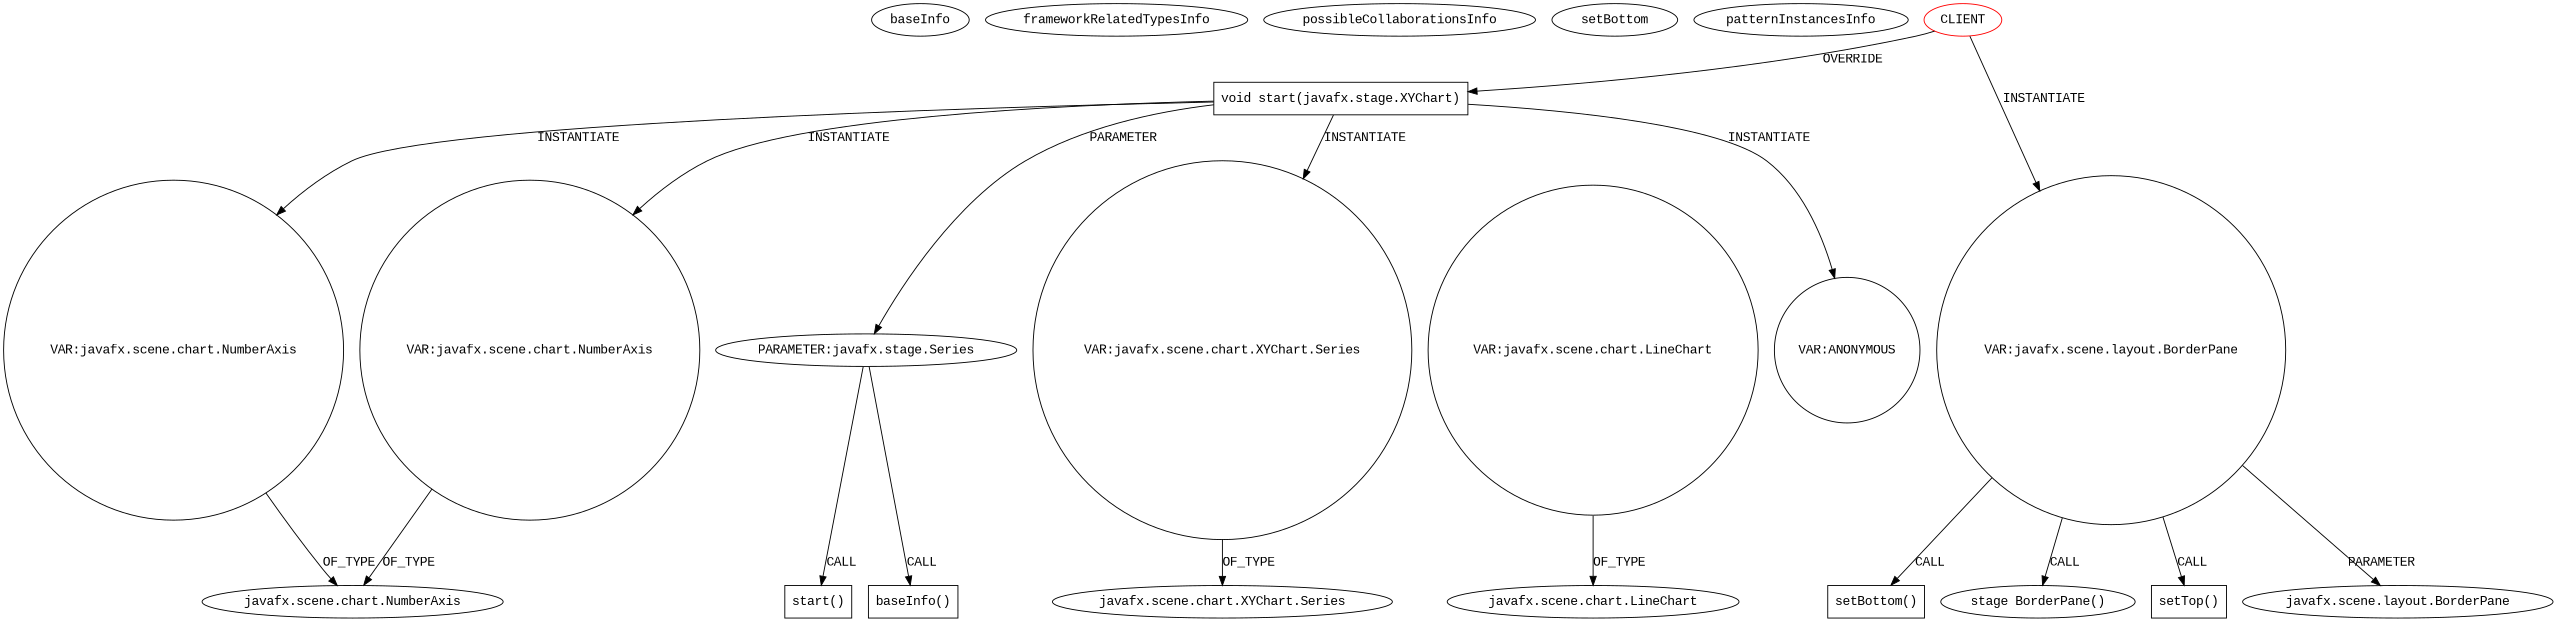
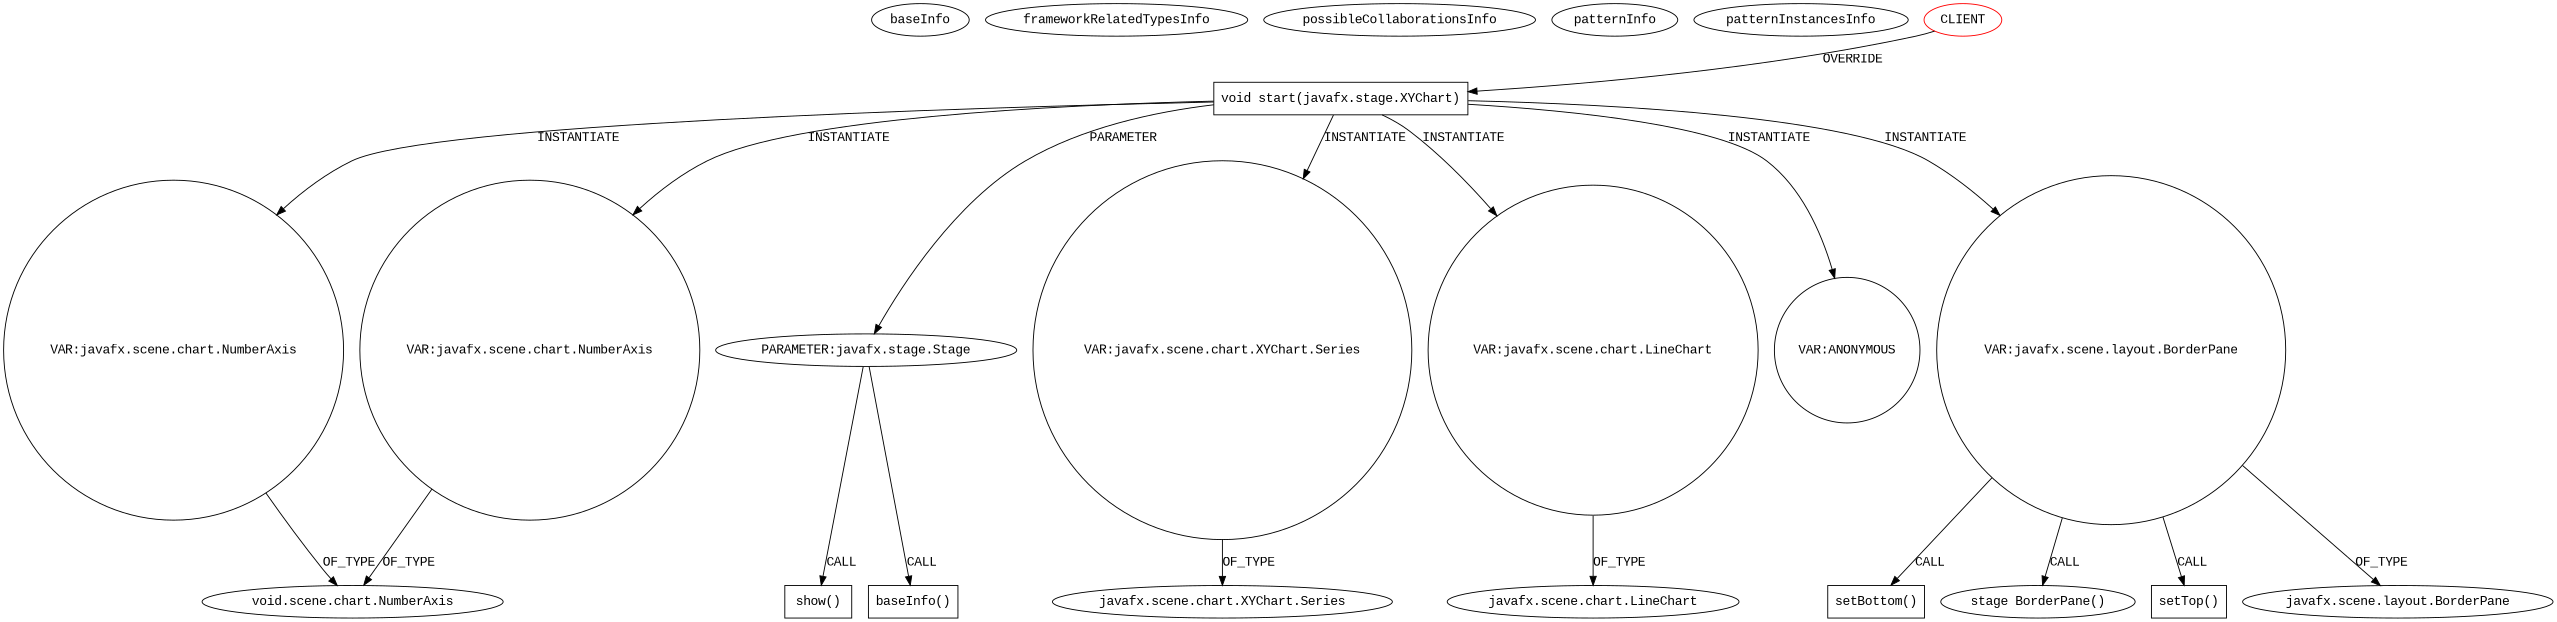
(1615, 20) -> (1615, 20)
(2003, 109) -> (1741, 118)
none -> (1440, 157)
(866, 350) -> (866, 350)
(2382, 562) -> (2382, 562)
(353, 602) -> (353, 602)
(818, 602) -> (818, 602)
